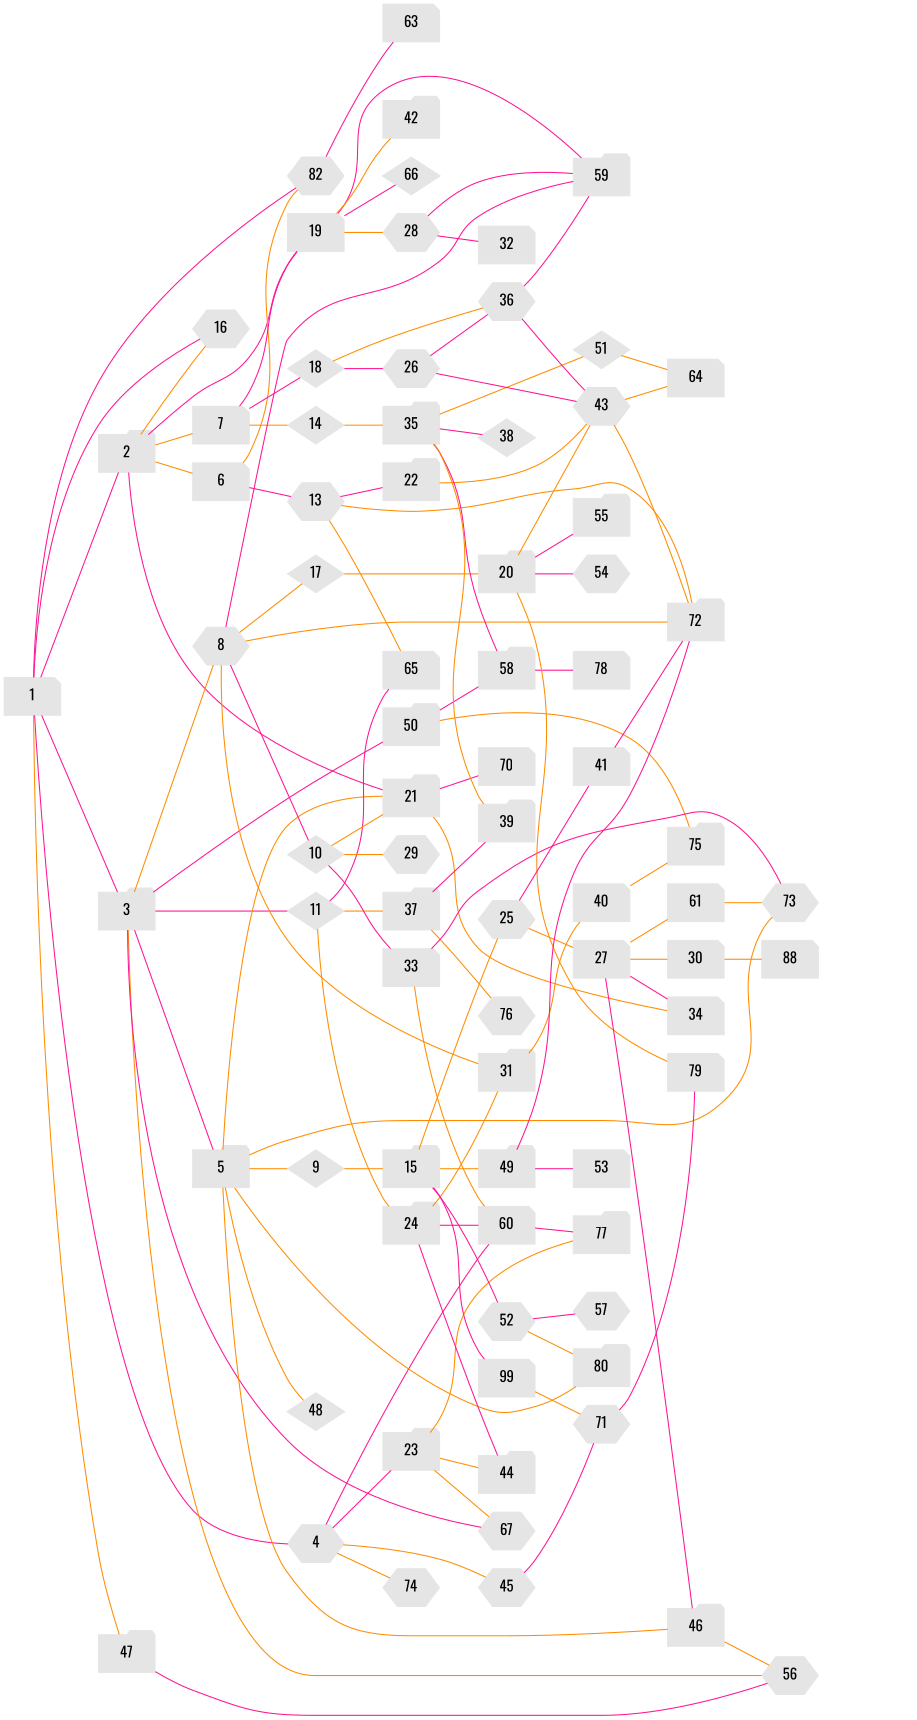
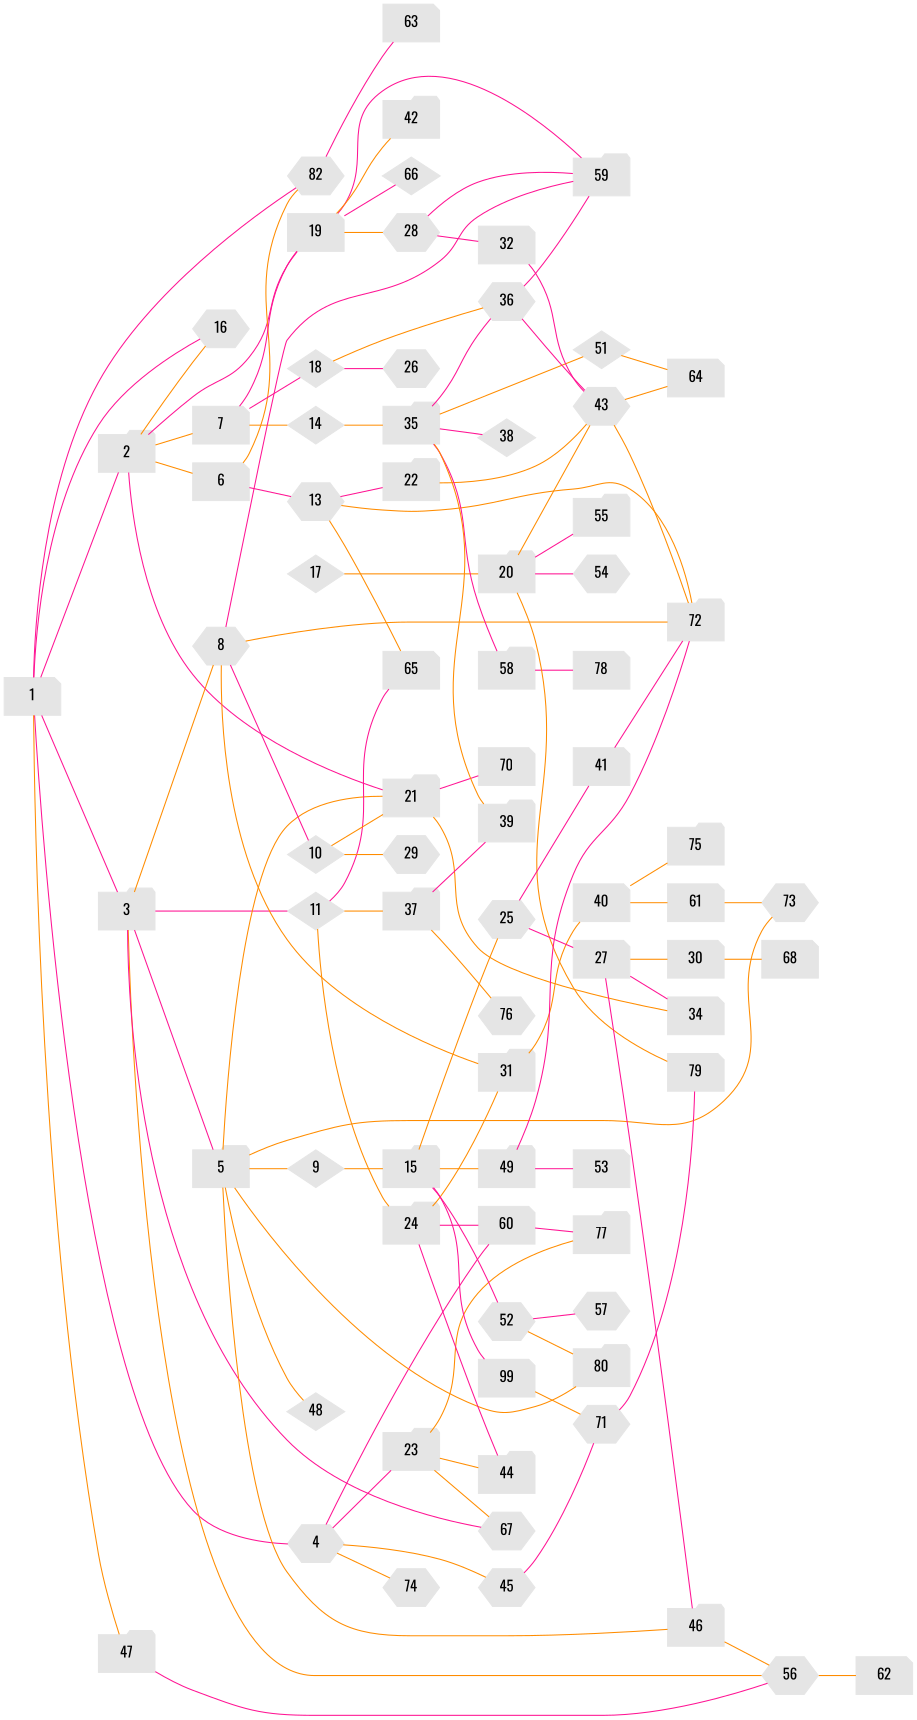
(459, 335) -> (461, 362)
(492, 385) -> (555, 328)
(271, 608) -> none
(411, 727) -> none
(649, 931) -> (649, 903)
(542, 934) -> (542, 934)
(790, 959) -> (790, 959)
(411, 968) -> none
none -> (884, 1676)
